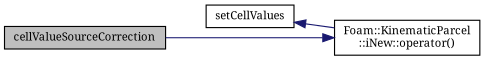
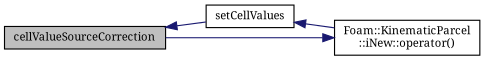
none -> (191, 24)
